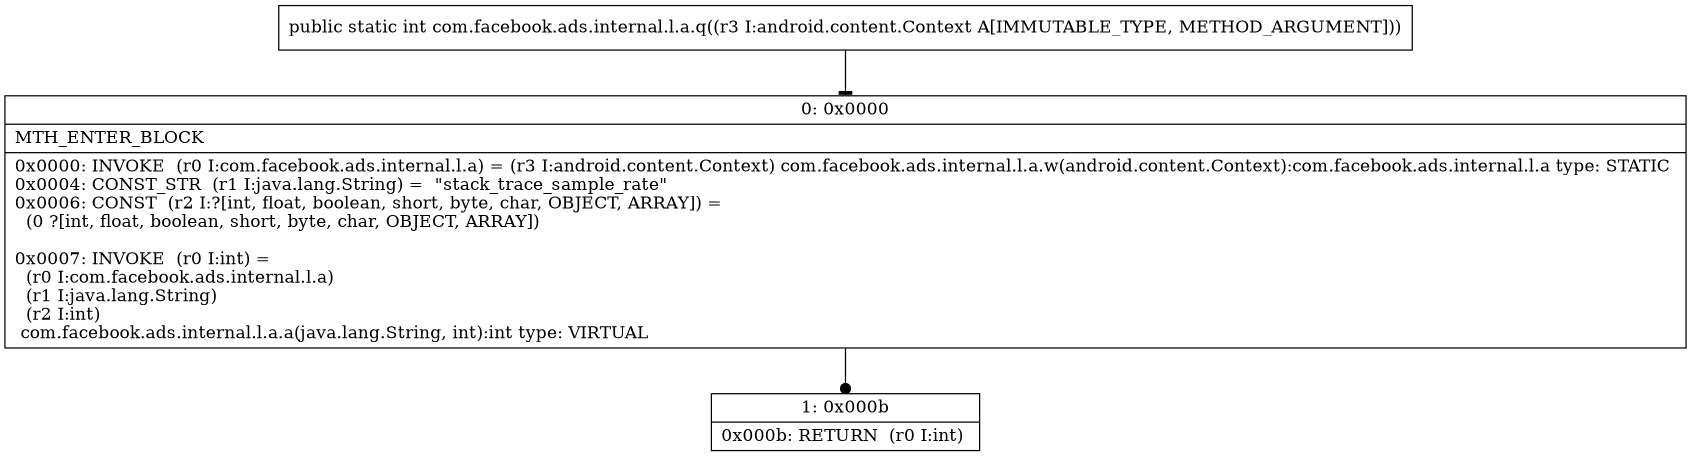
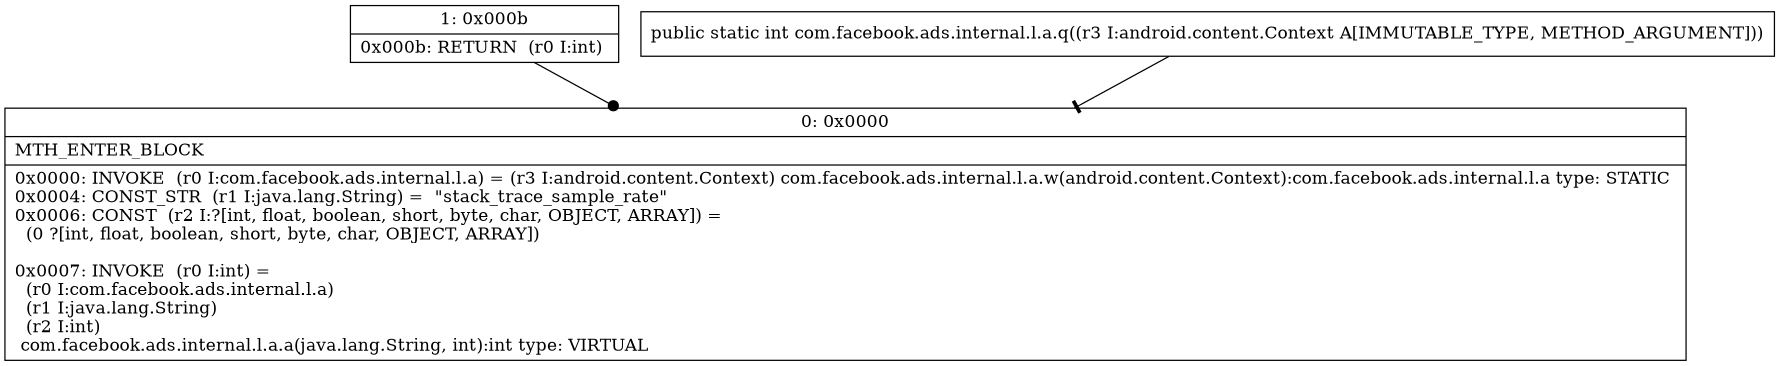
(846, 366) -> (572, 83)
